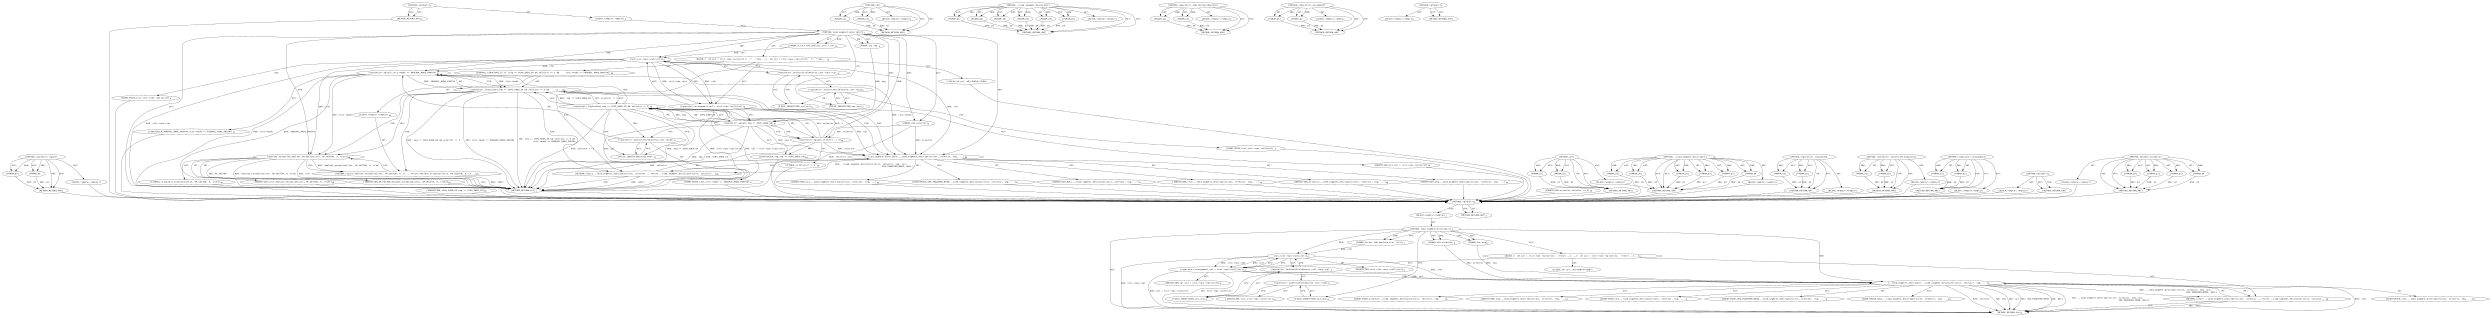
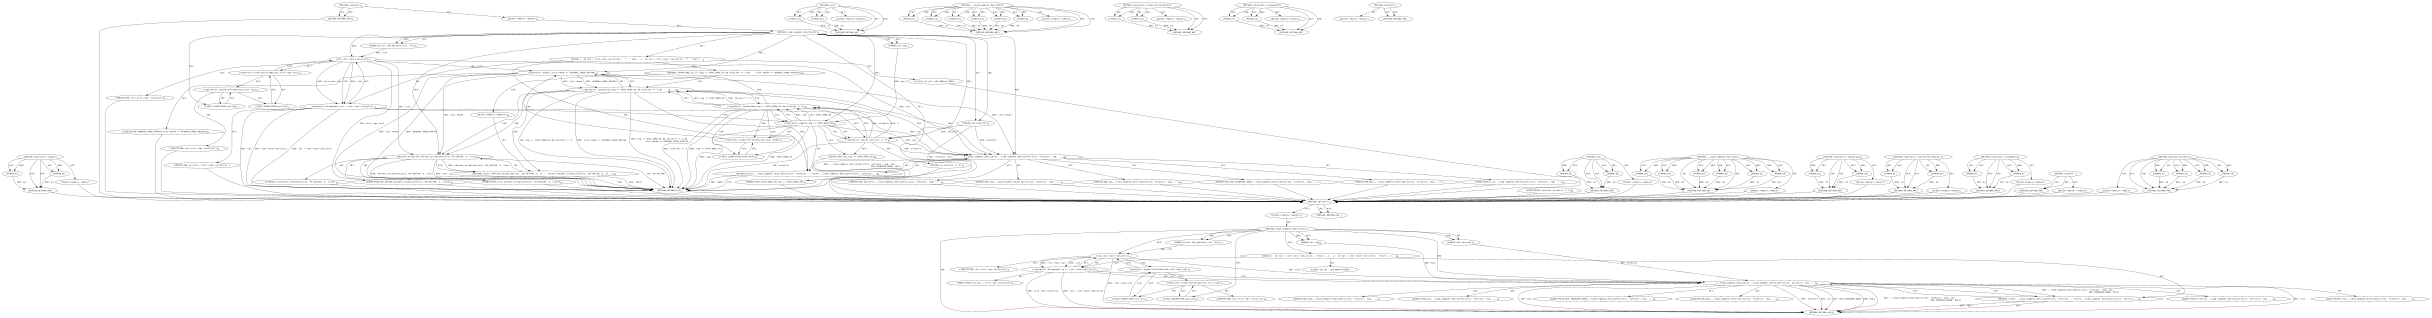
none -> (904, 172)
(718, 182) -> none
